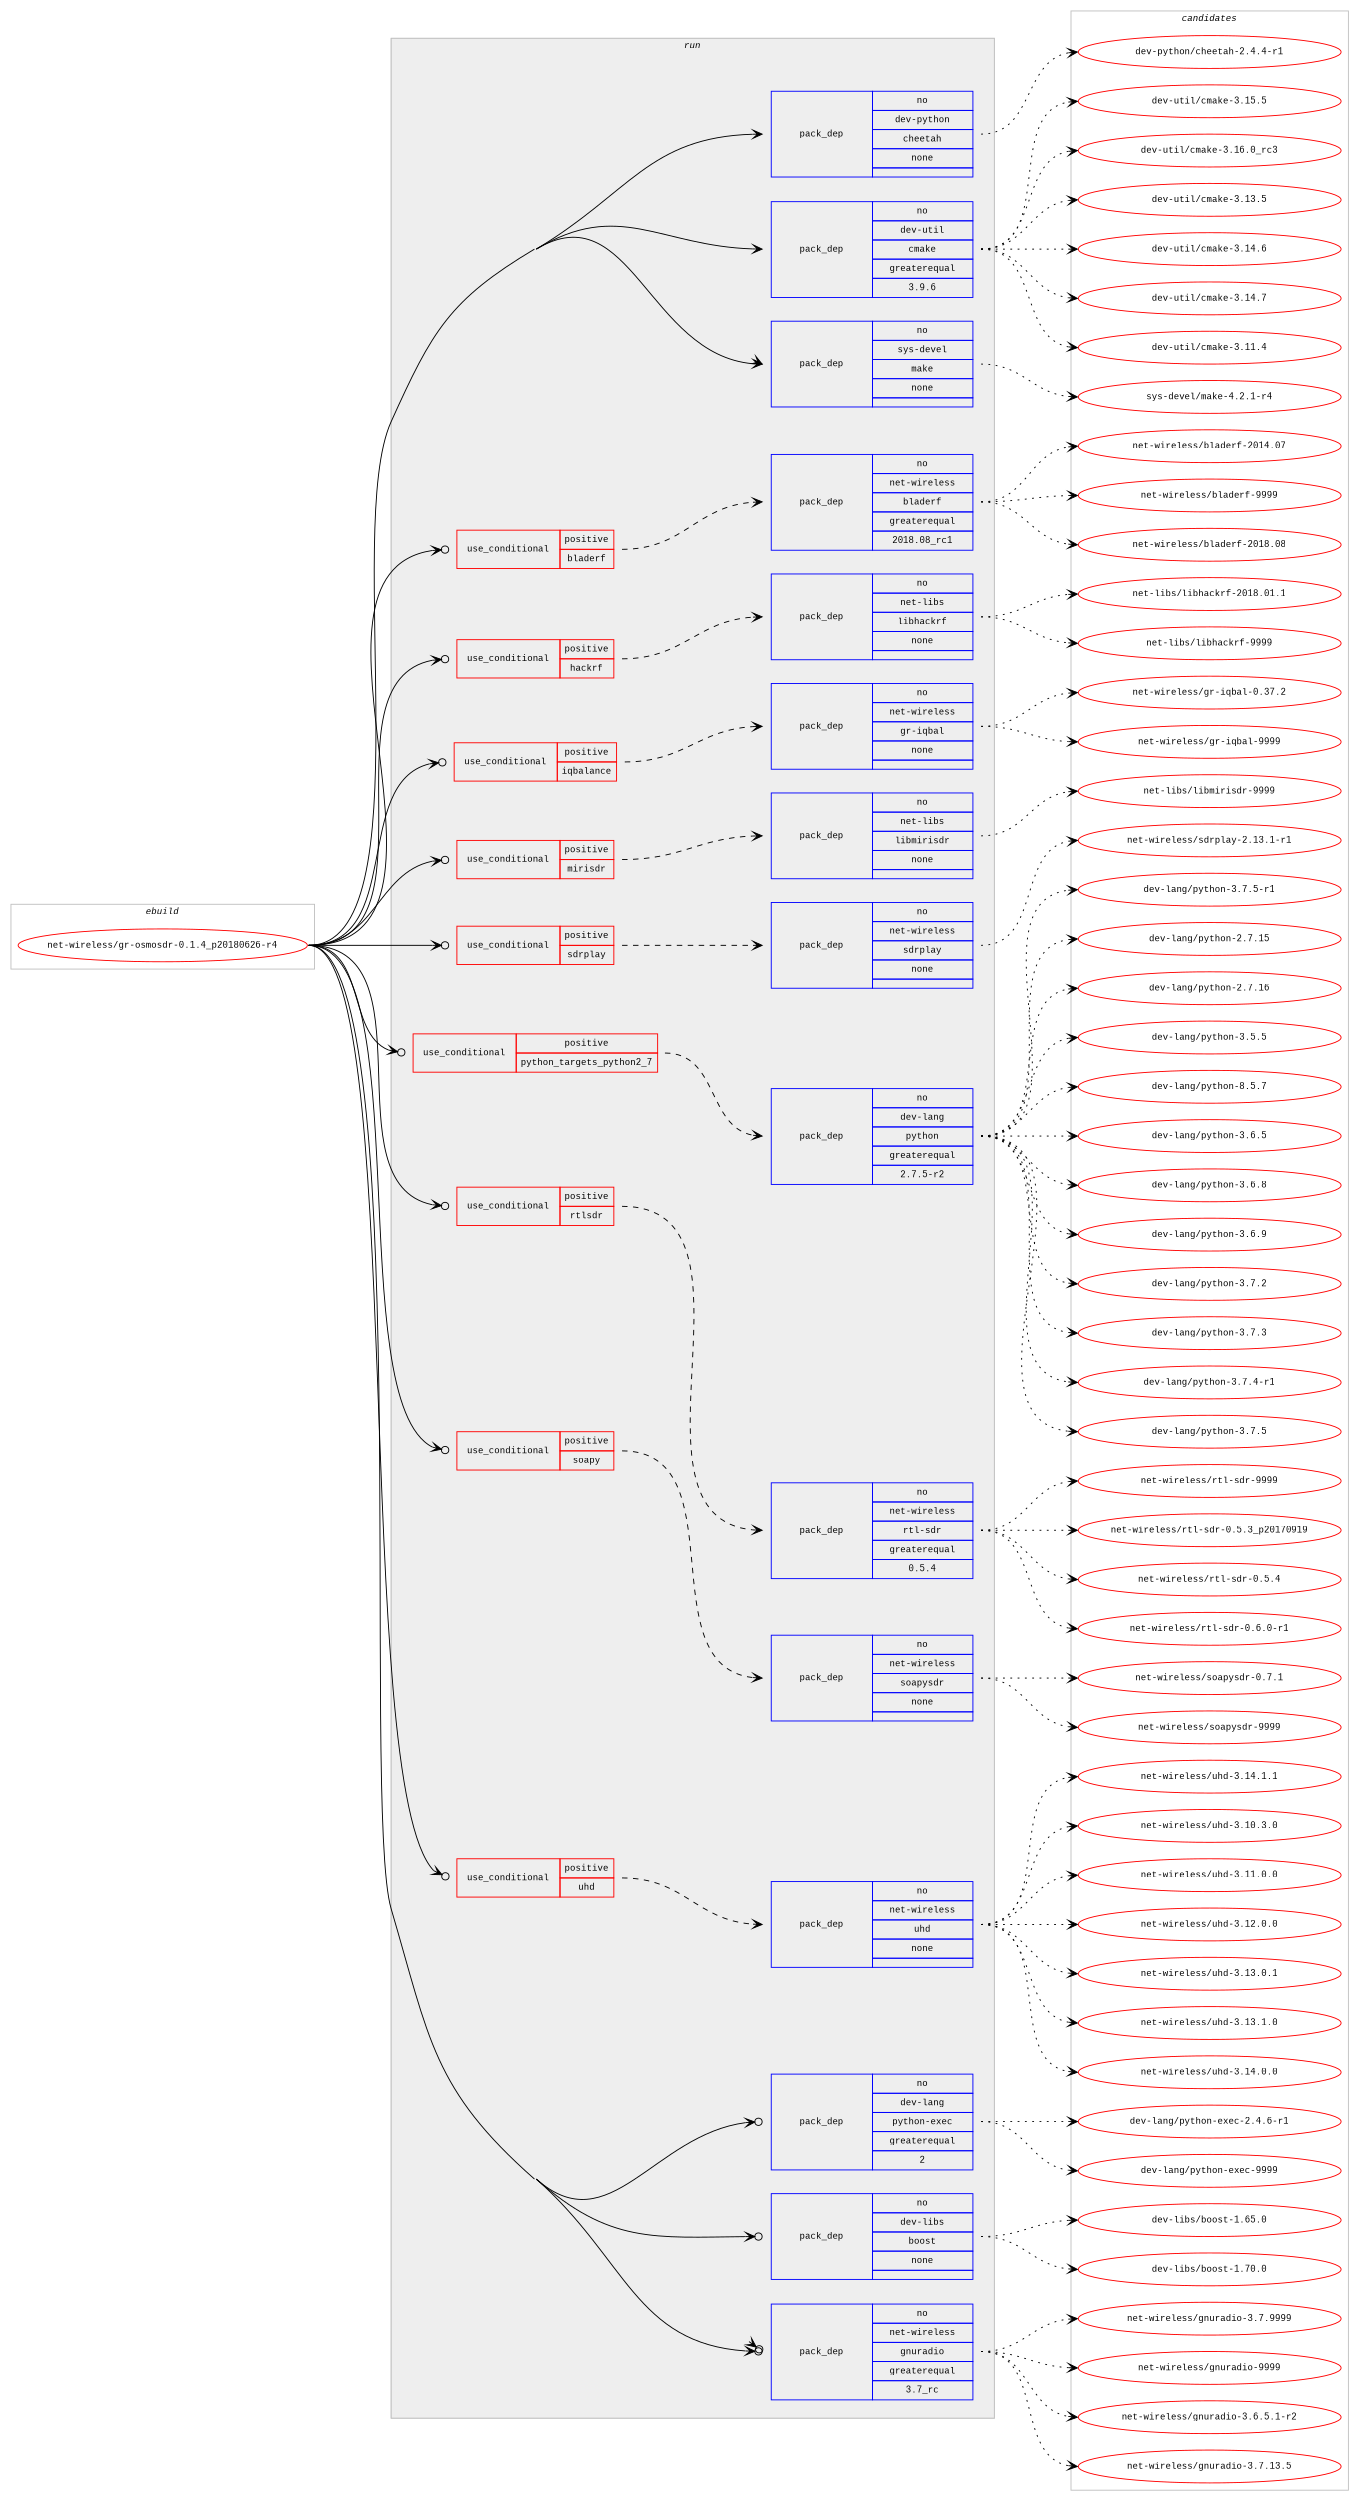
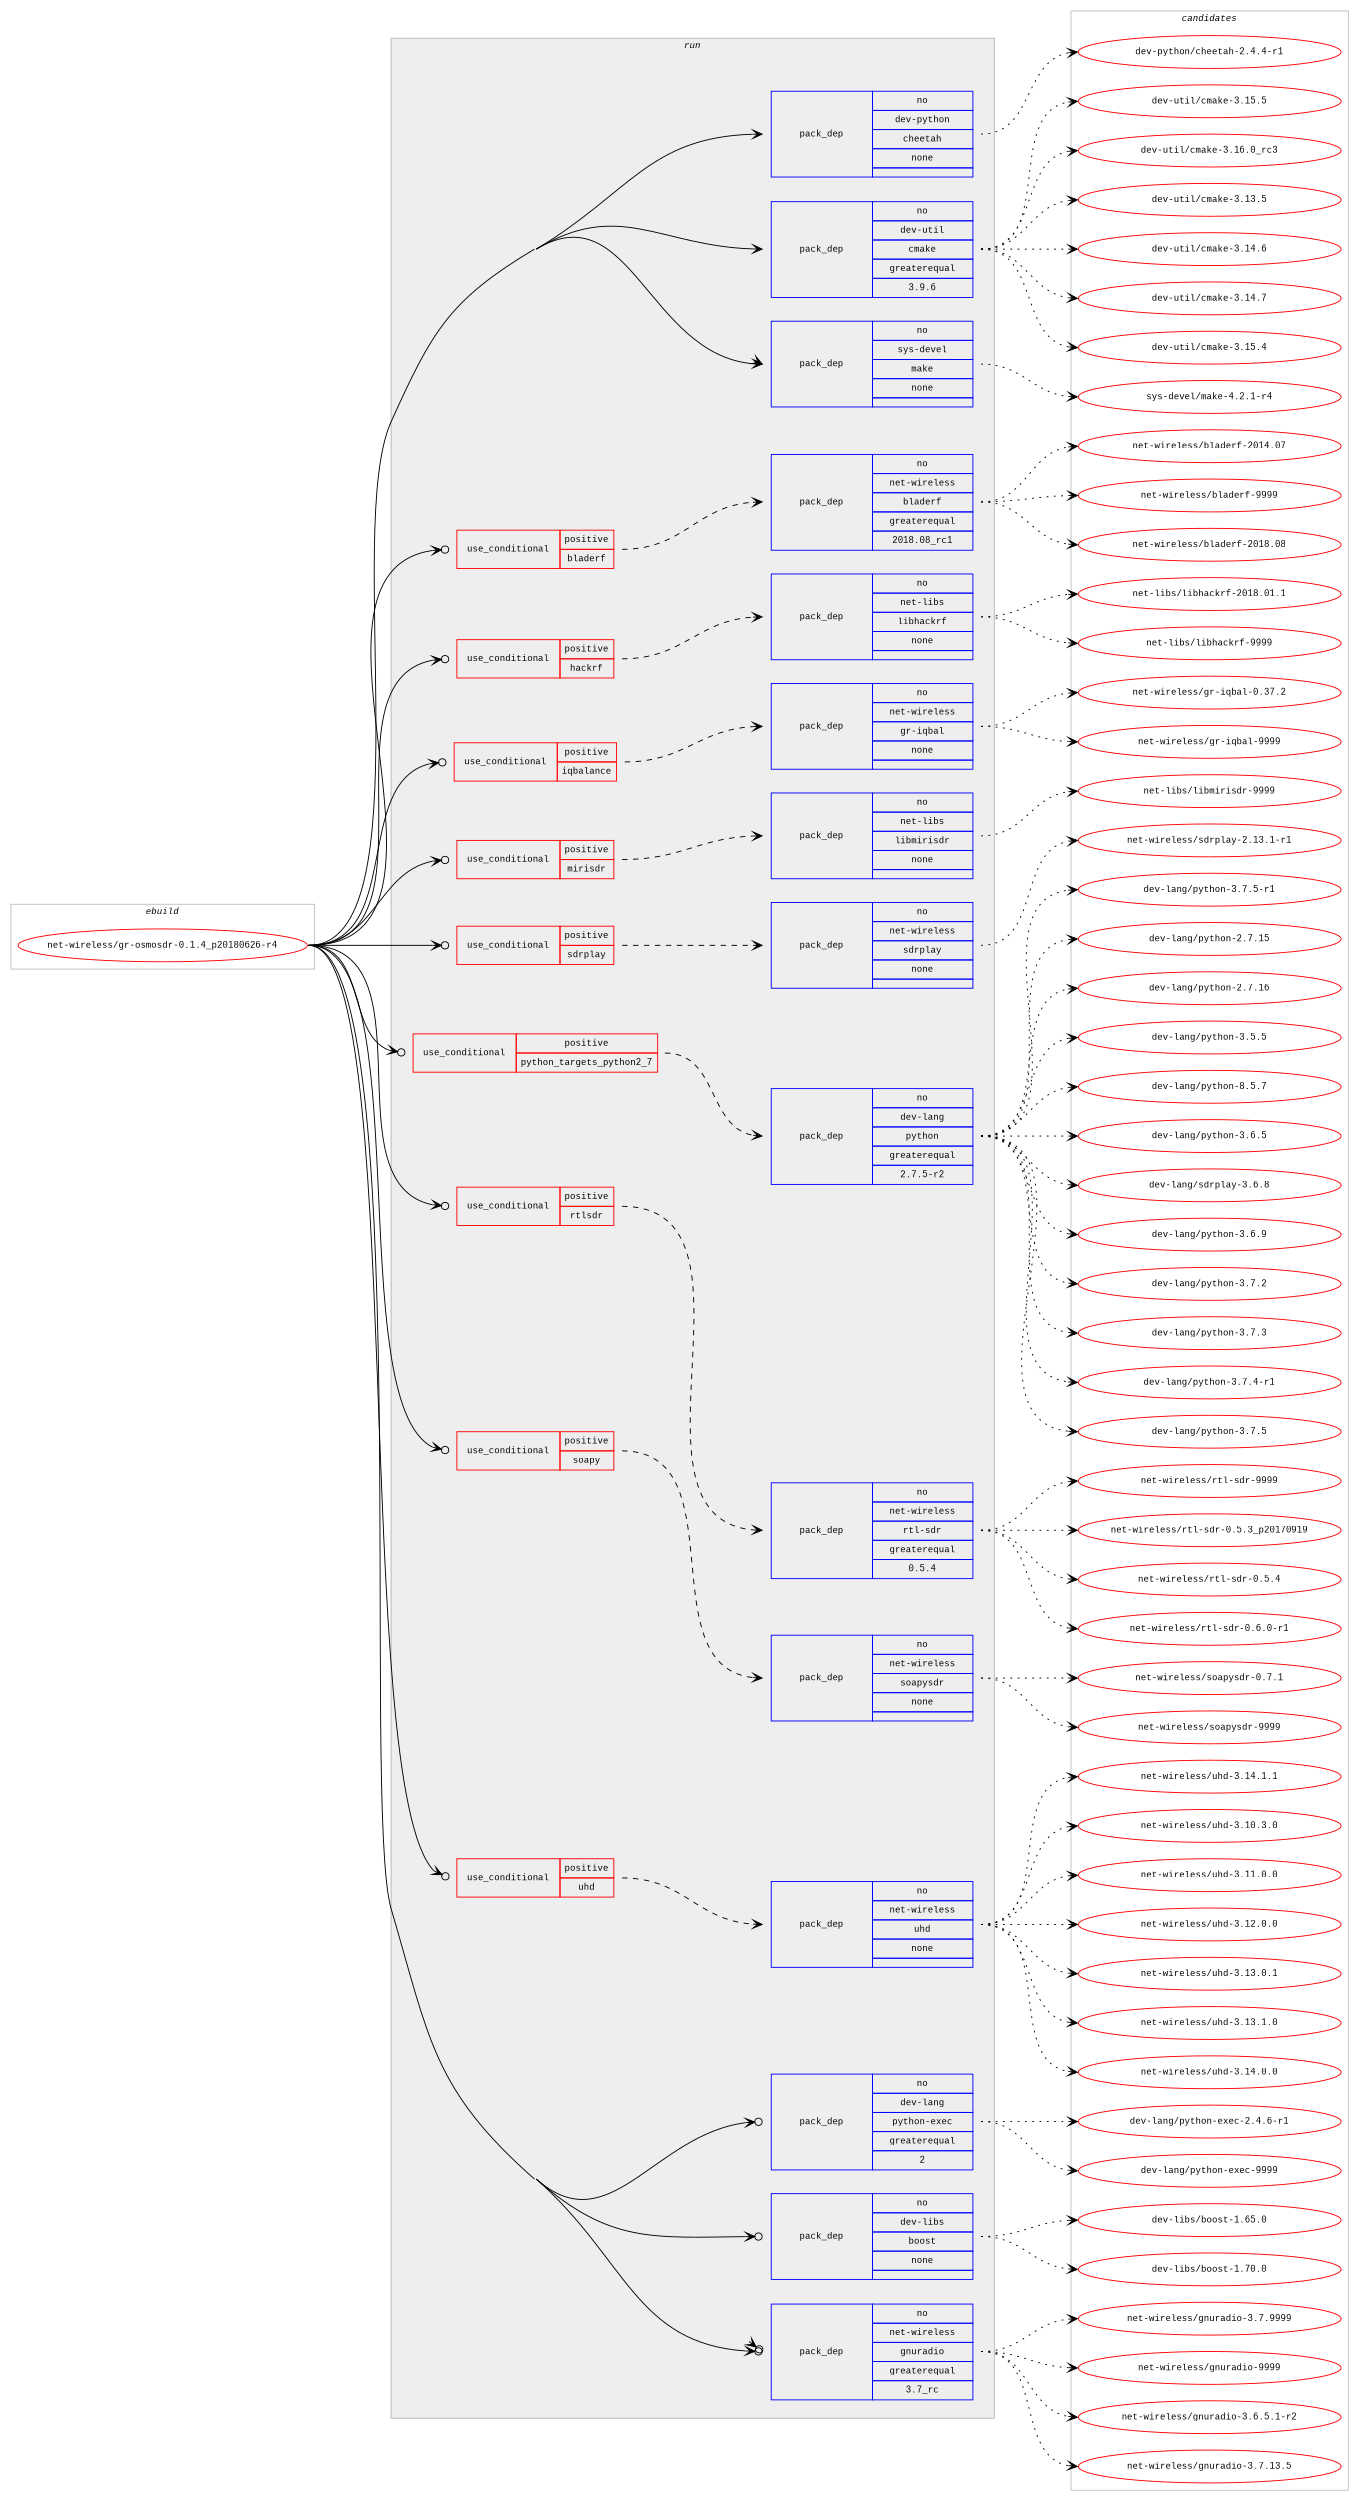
(1210, 348) -> (1210, 348)
(1210, 1185) -> (1210, 1185)
